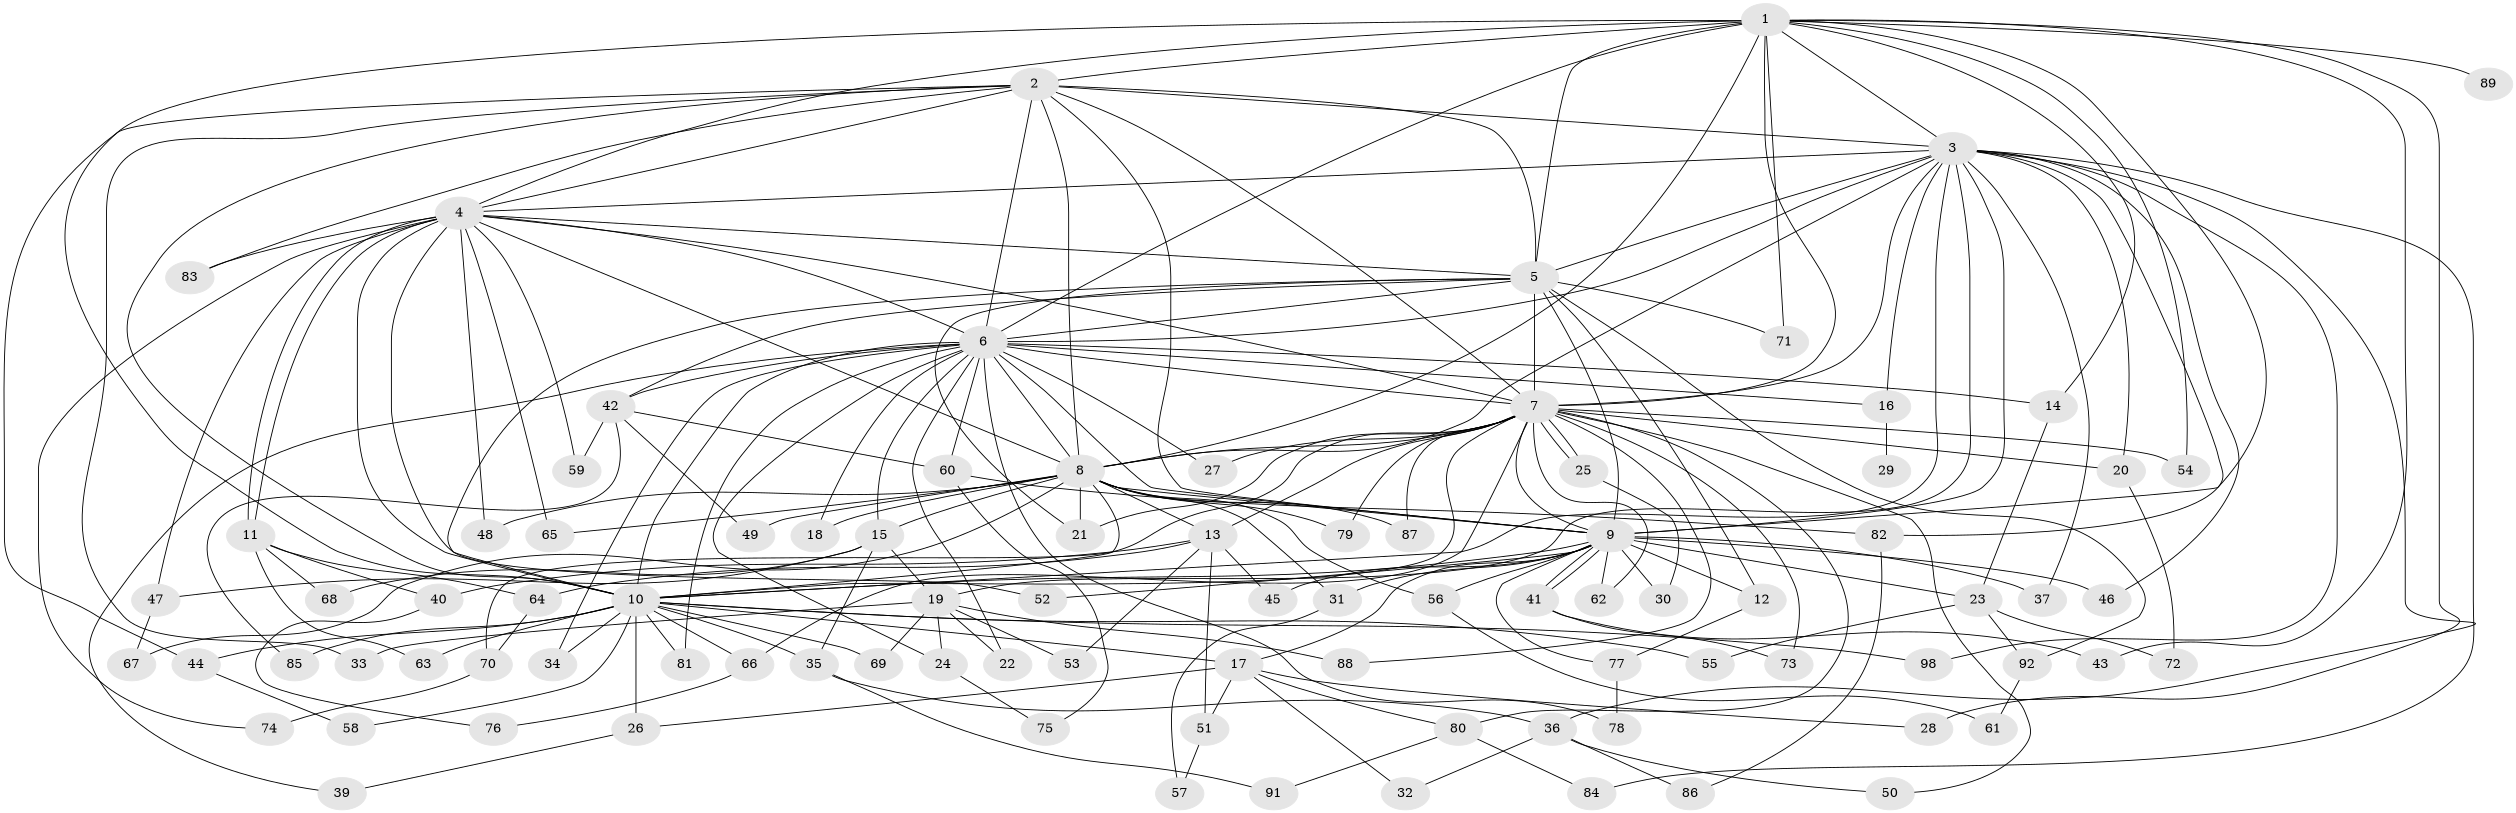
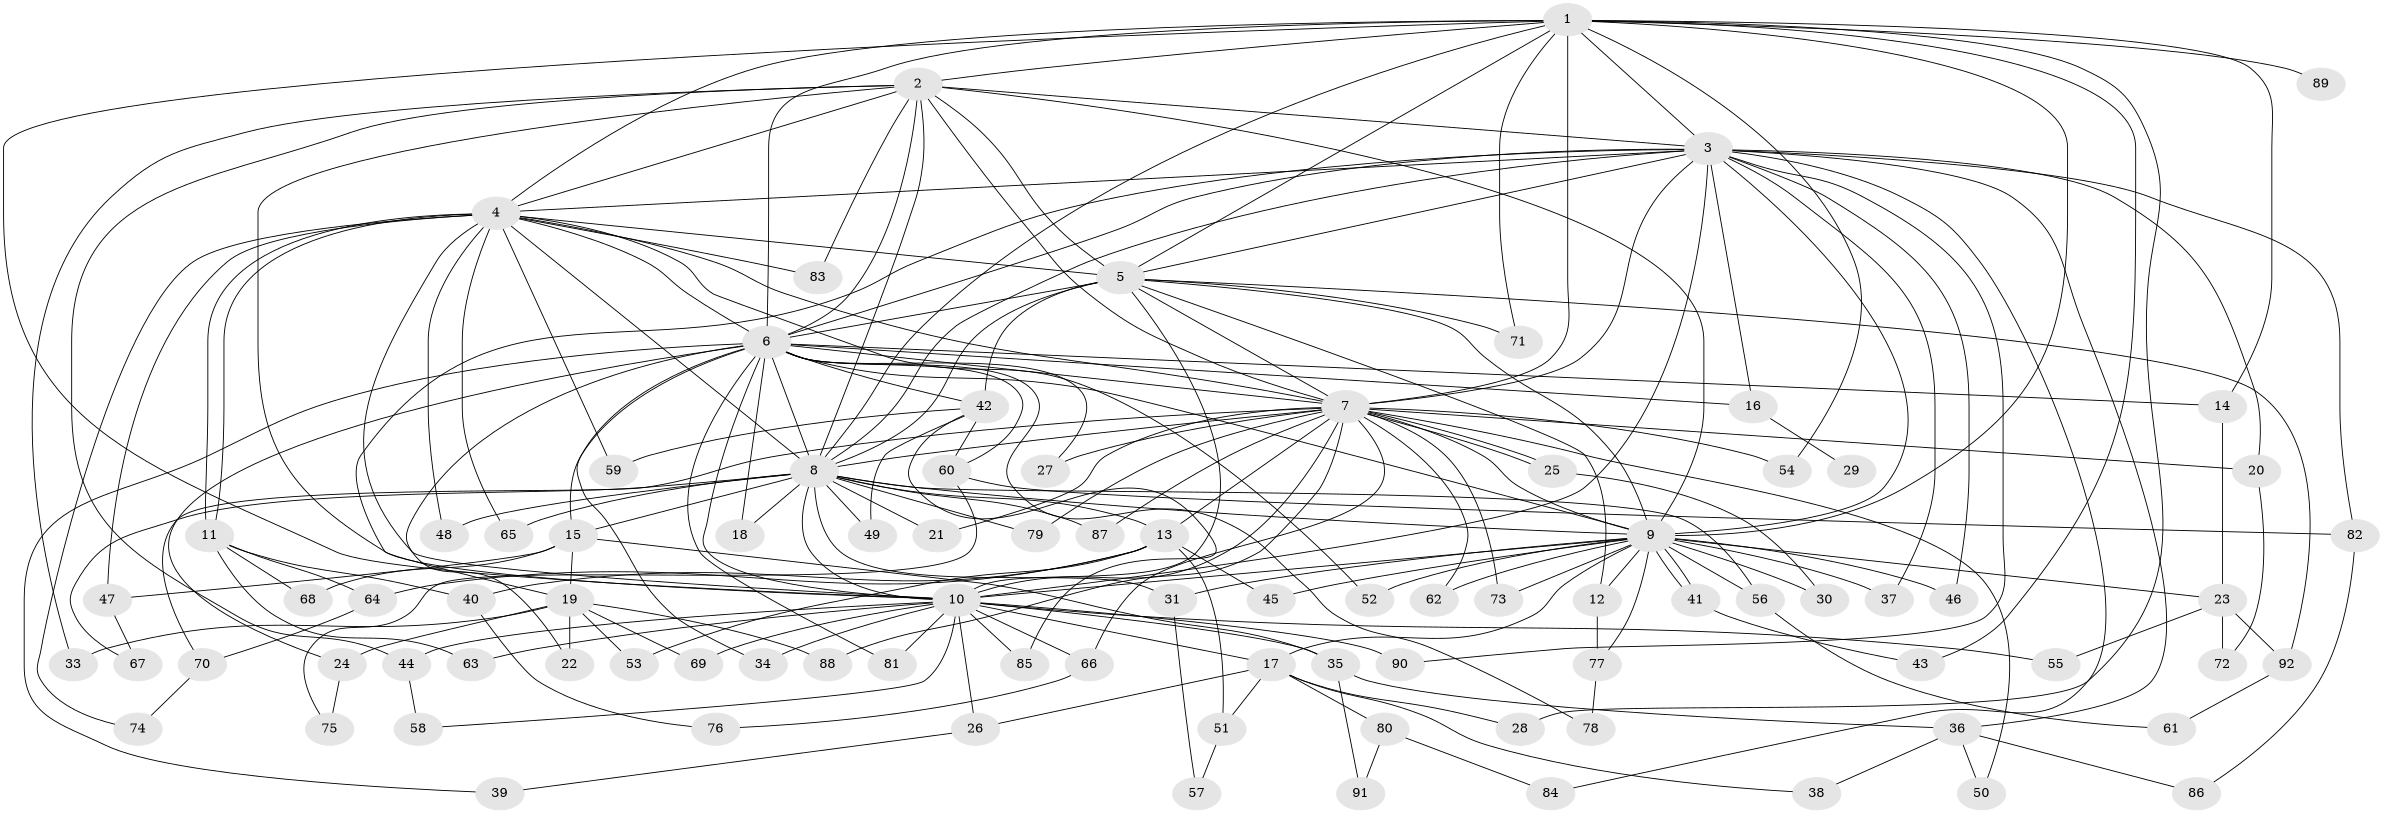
(981, 312) -> (978, 335)
(1848, 618) -> none
(1660, 635) -> (1575, 568)
(1929, 665) -> (1400, 665)
(1405, 794) -> (1817, 794)
